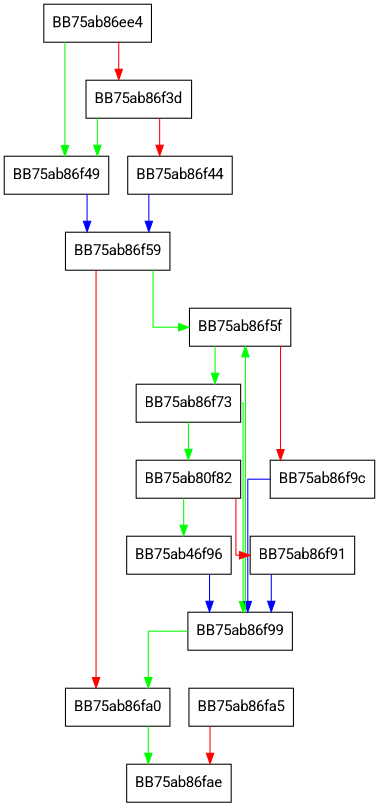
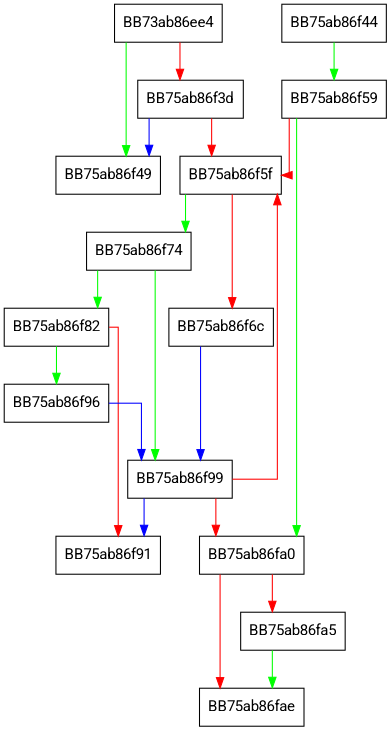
(98, 23) -> (168, 23)
(97, 132) -> (149, 132)
(160, 132) -> (212, 132)
(87, 208) -> none
(149, 208) -> (334, 56)
(153, 311) -> (289, 147)
(188, 403) -> (139, 251)
(96, 474) -> (297, 322)
(188, 479) -> (56, 327)
(322, 479) -> (221, 327)
(245, 484) -> (277, 364)
(179, 555) -> (56, 403)
(271, 588) -> (144, 512)
none -> (272, 588)
(148, 635) -> (216, 512)
(148, 740) -> (220, 626)
(210, 740) -> (272, 664)
